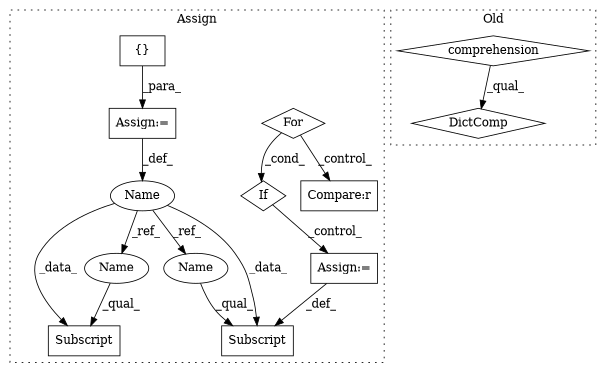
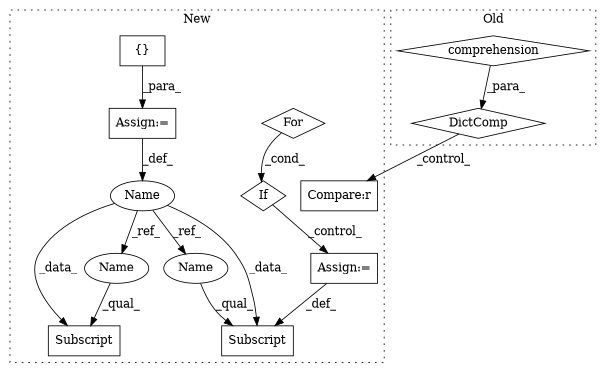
(197, 20) -> (197, 20)
(506, 87) -> (506, 87)
(313, 154) -> (417, 155)
